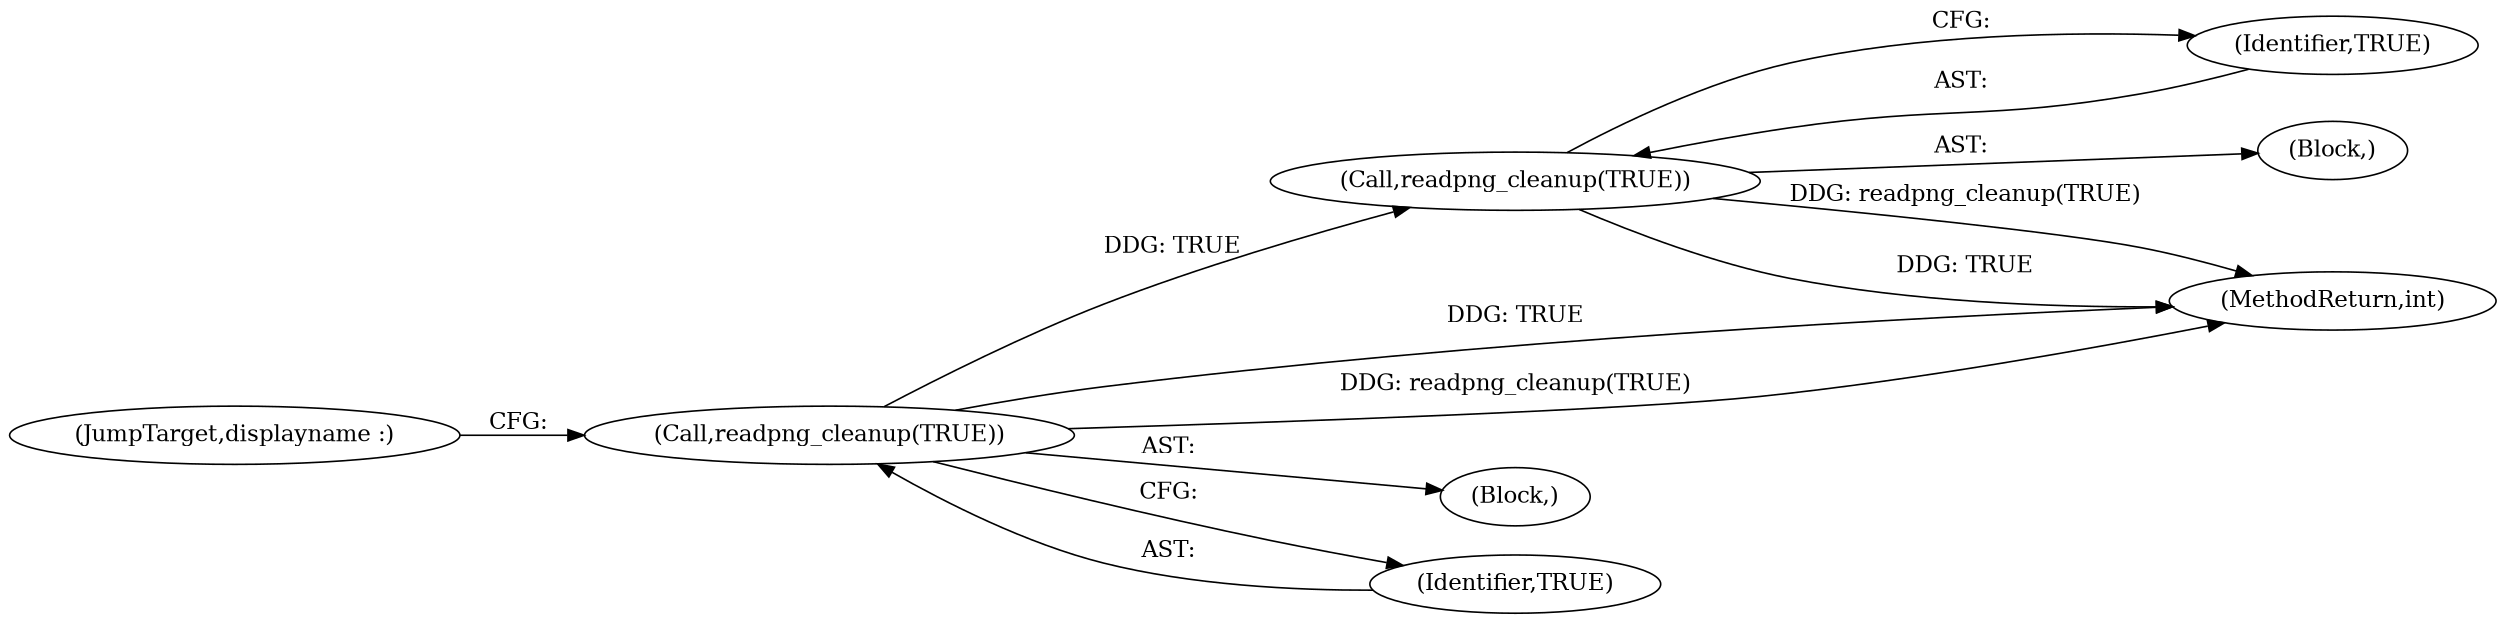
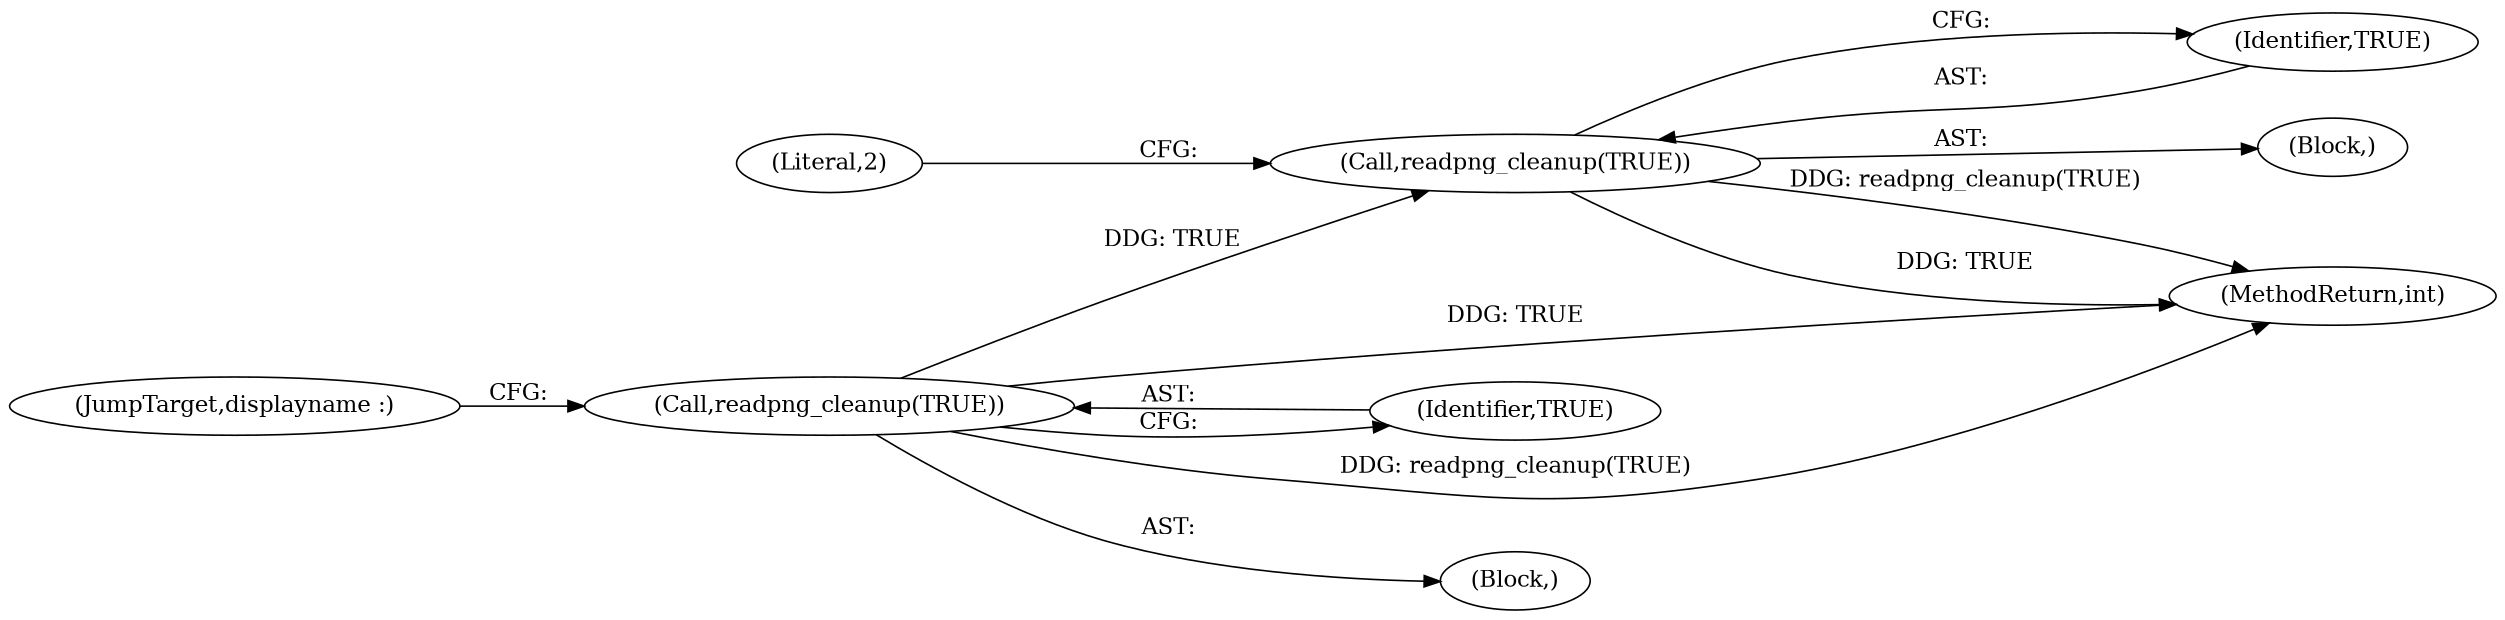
none -> (829, 163)
